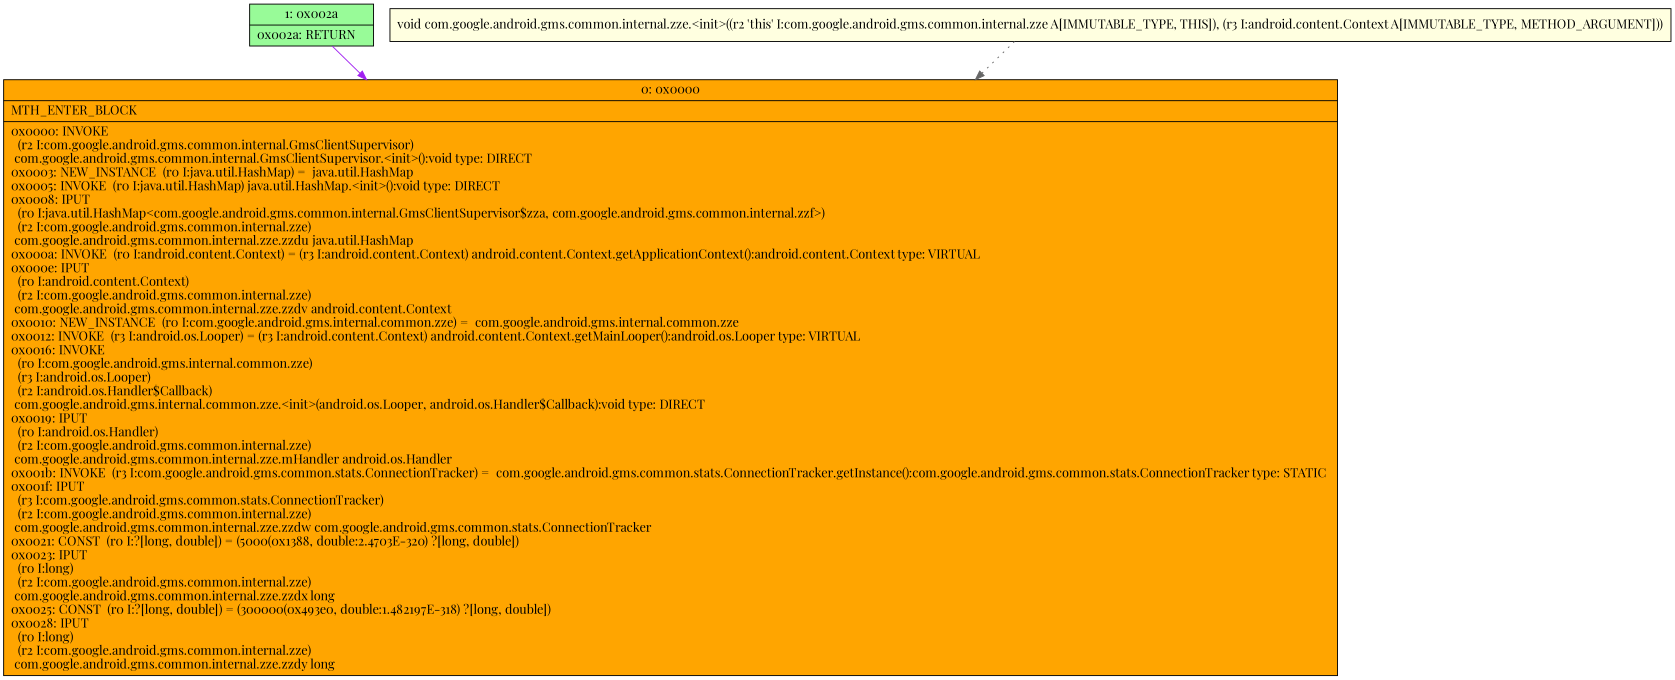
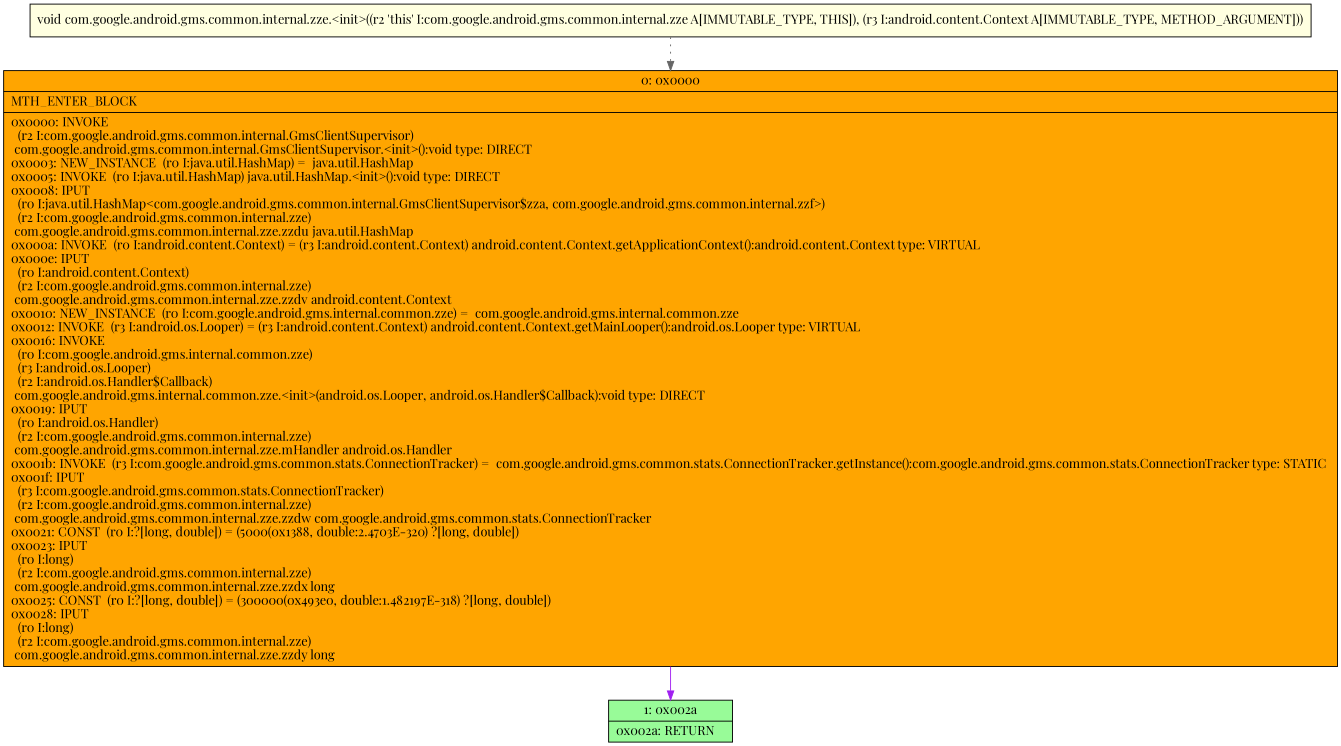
(346, 60) -> (671, 679)
